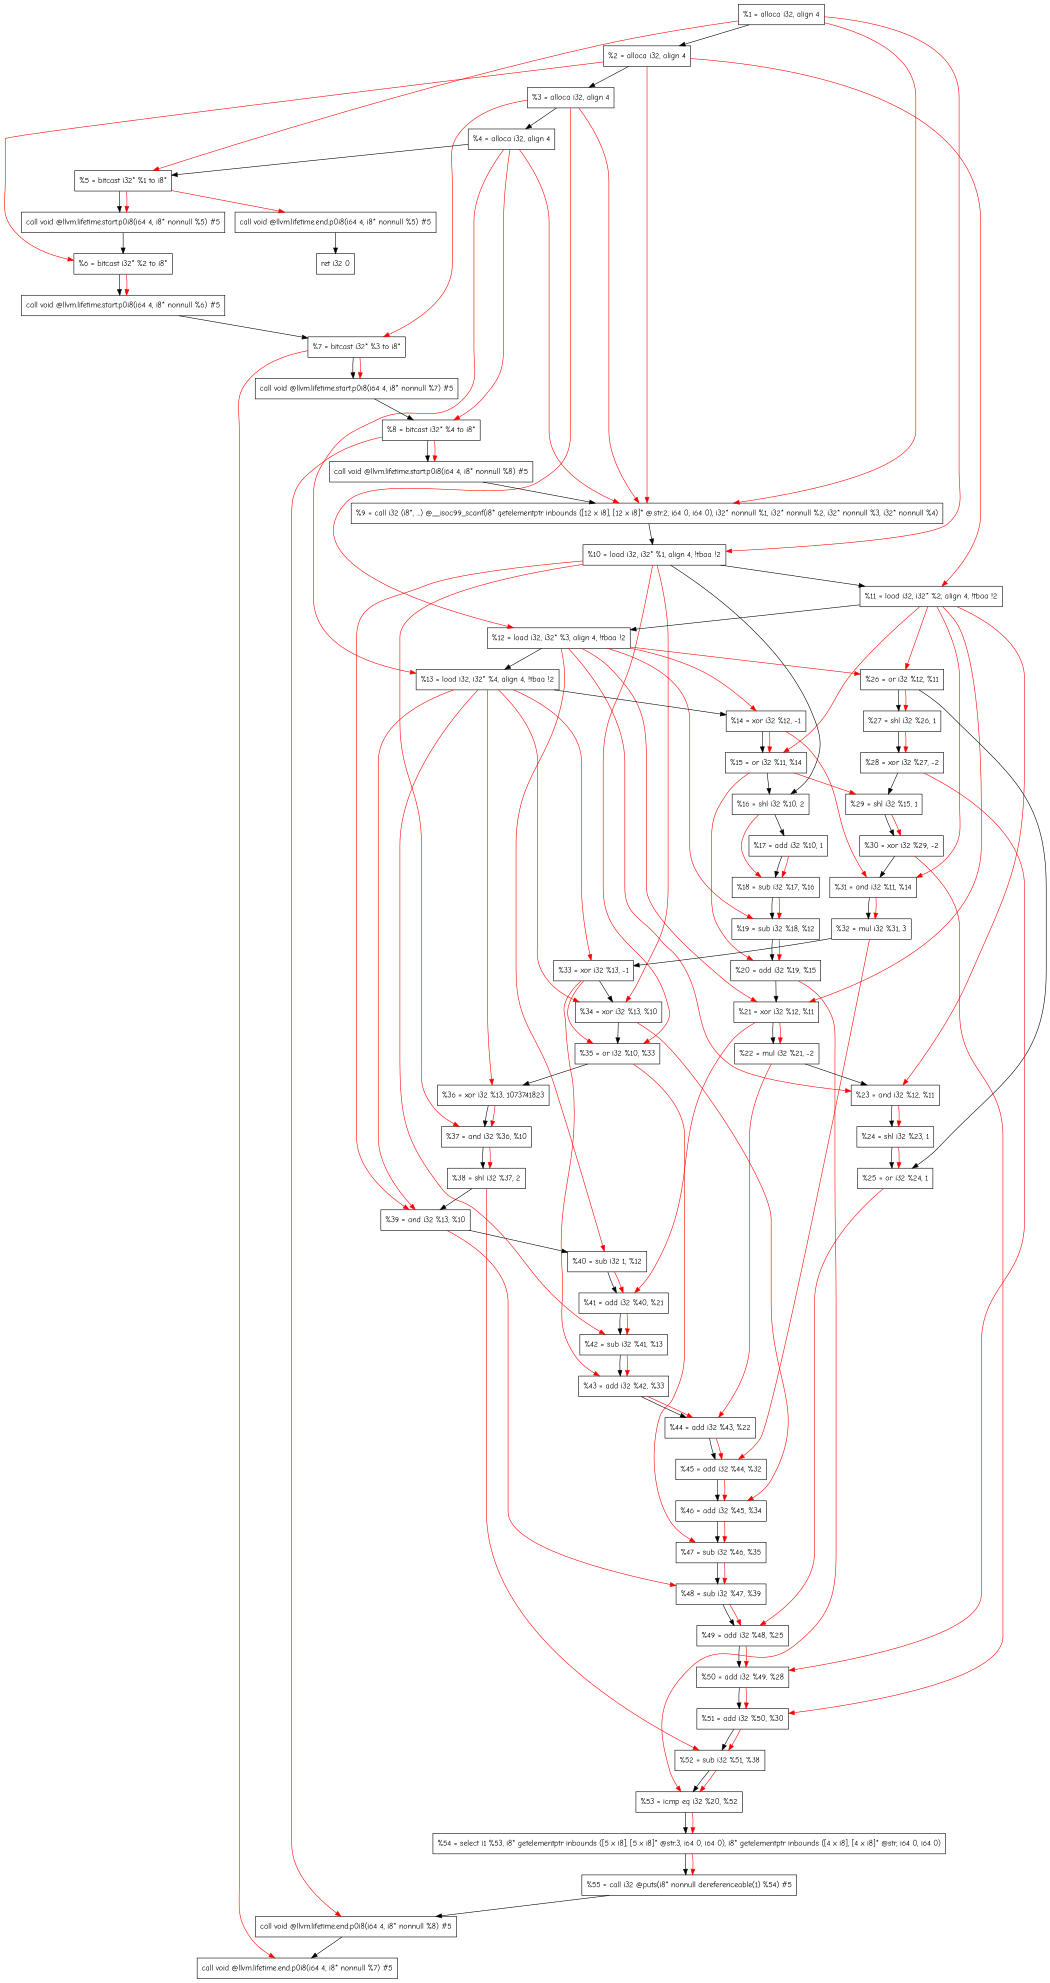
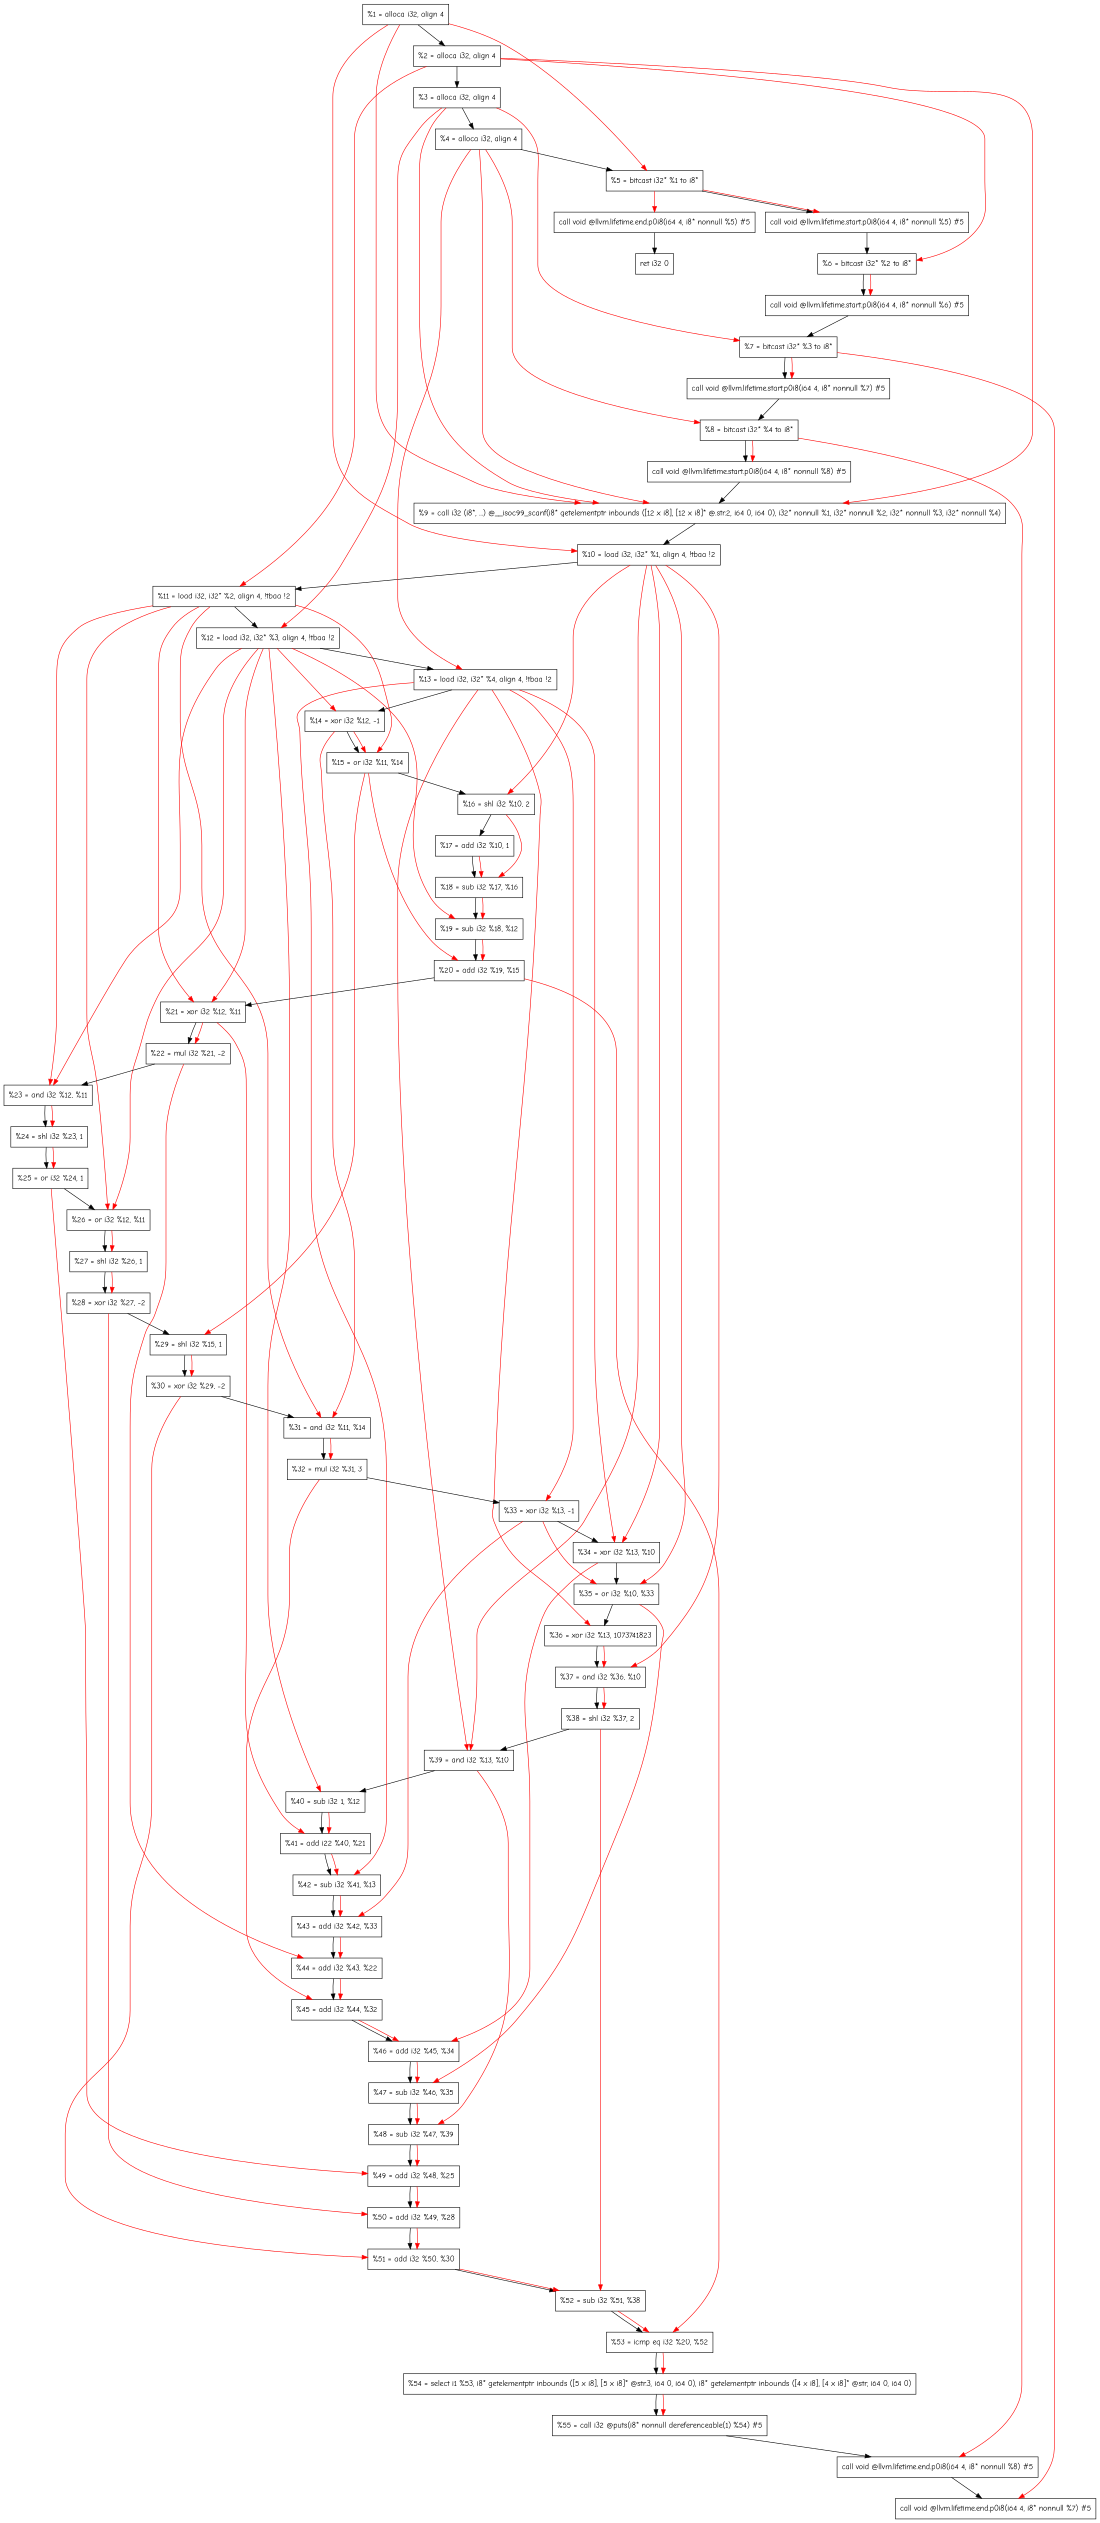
(781, 661) -> (573, 675)
(1046, 928) -> (77, 1198)
(624, 1303) -> (325, 1844)
